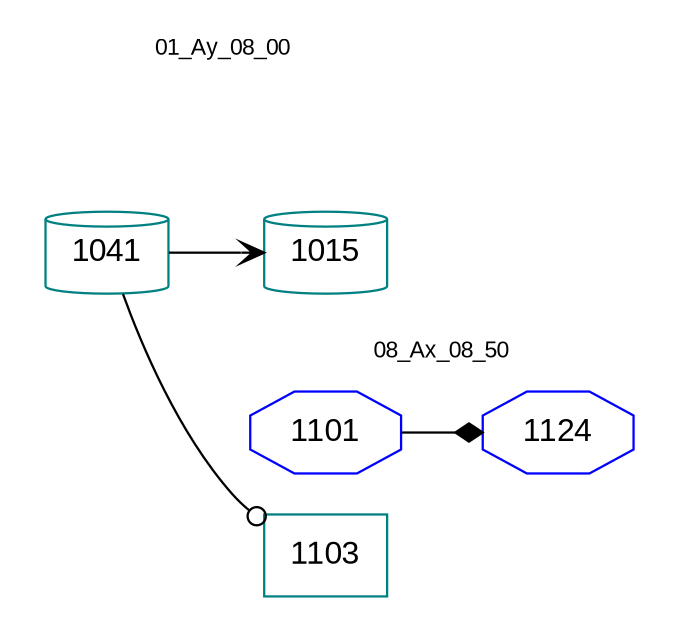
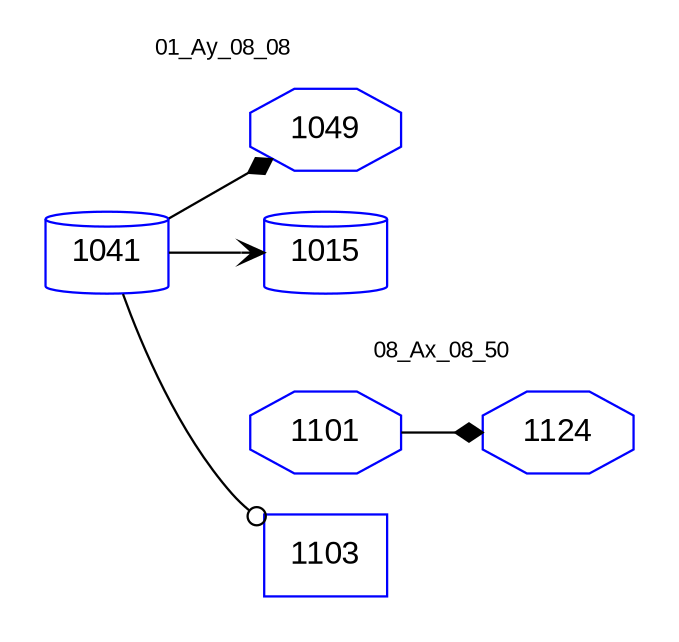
(223, 49) -> (223, 49)
none -> (326, 130)
(107, 253) -> (107, 253)
(326, 253) -> (326, 253)
(326, 555) -> (326, 555)
